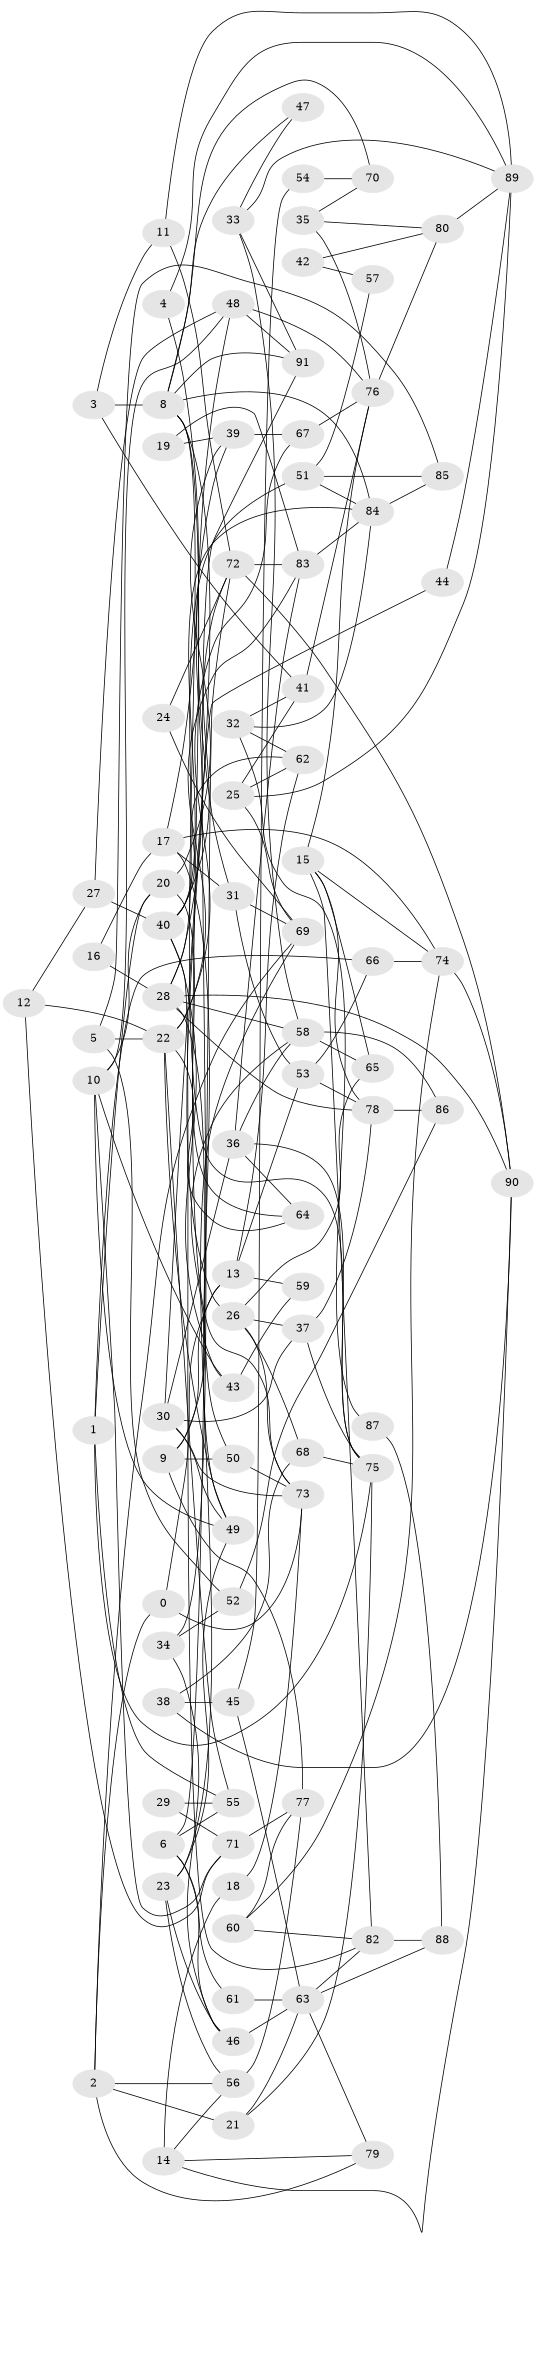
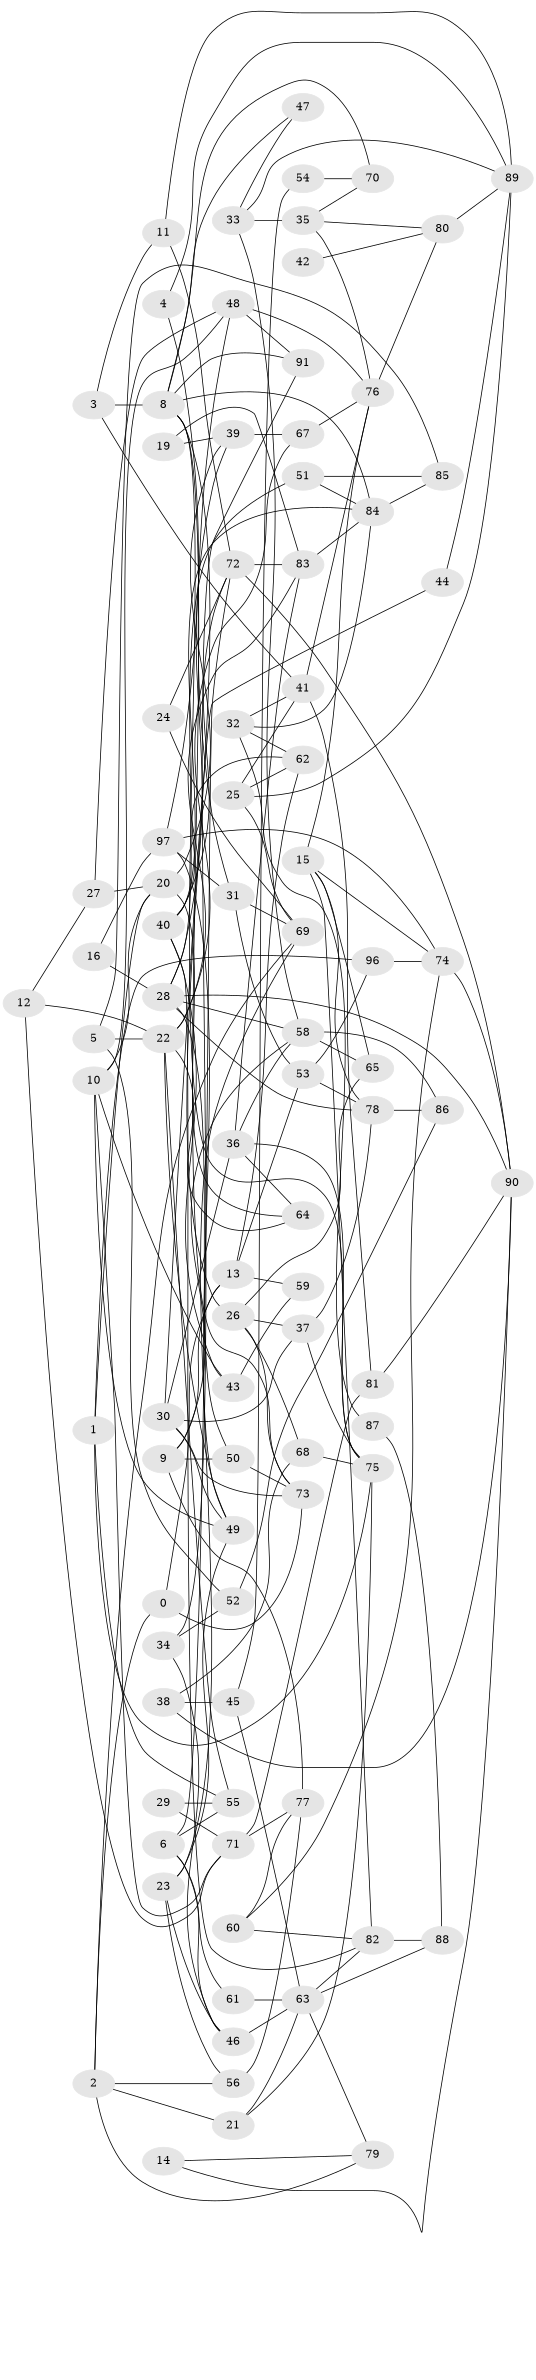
(373, 279) -> none
(263, 280) -> (268, 221)
(164, 842) -> (164, 842)
(131, 911) -> (134, 888)
(373, 961) -> (373, 961)
none -> (373, 1385)
(233, 1887) -> none
(197, 2122) -> none
